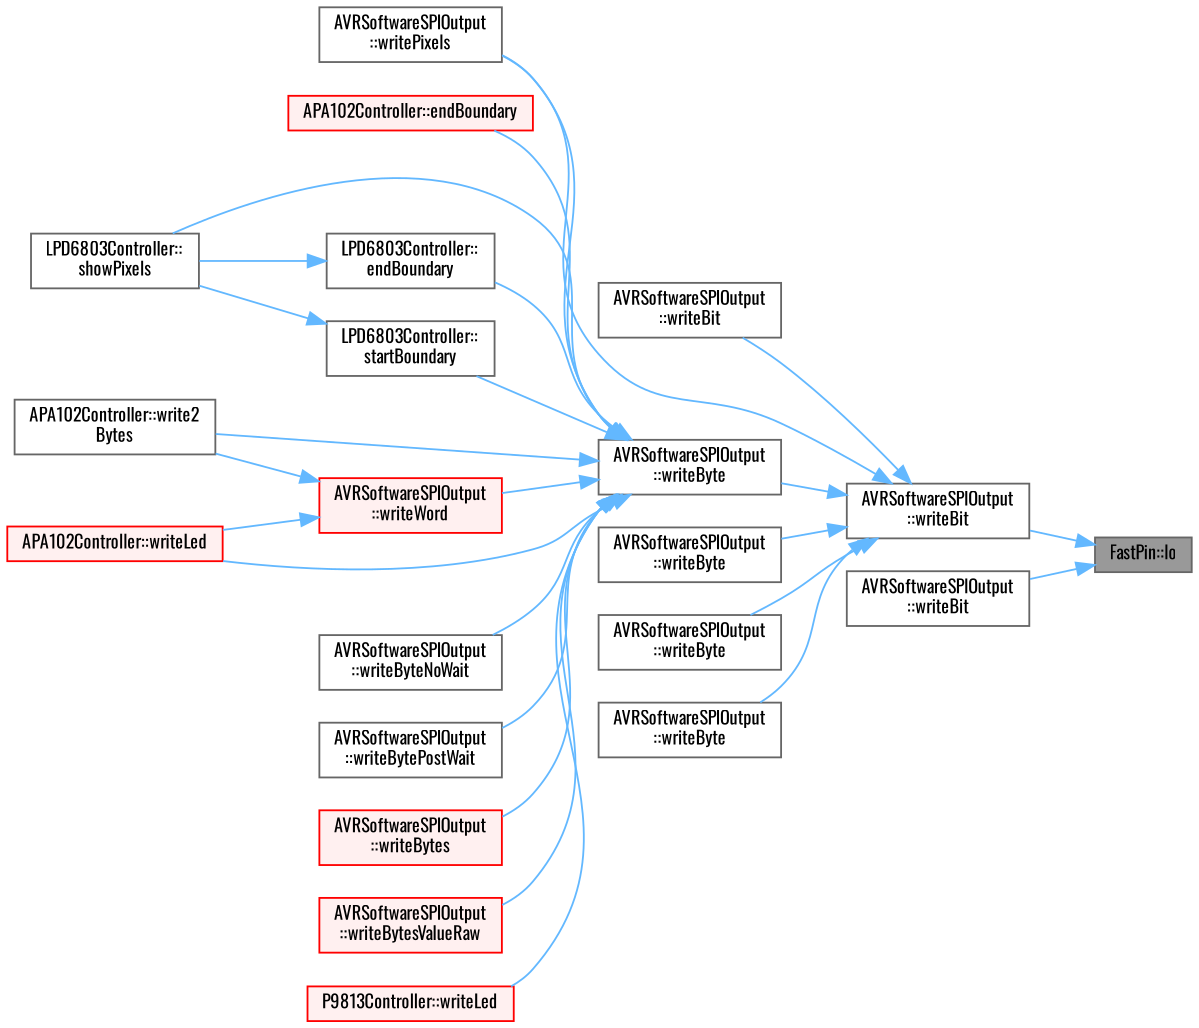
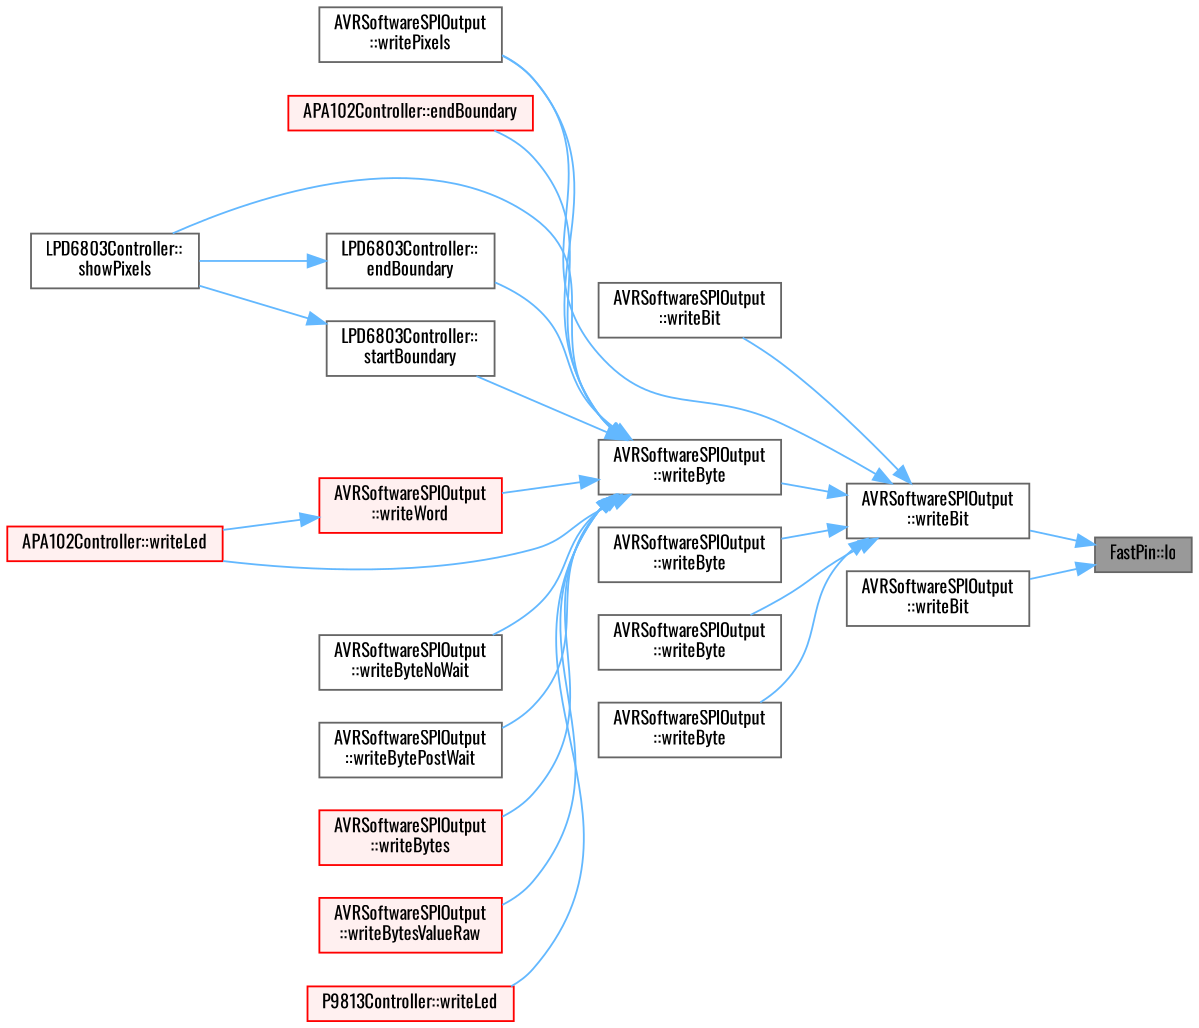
(115, 427) -> none
